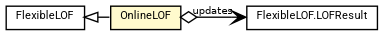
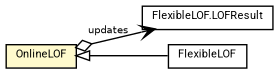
(104, 17) -> (129, 56)
